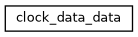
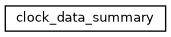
(69, 19) -> (85, 19)
